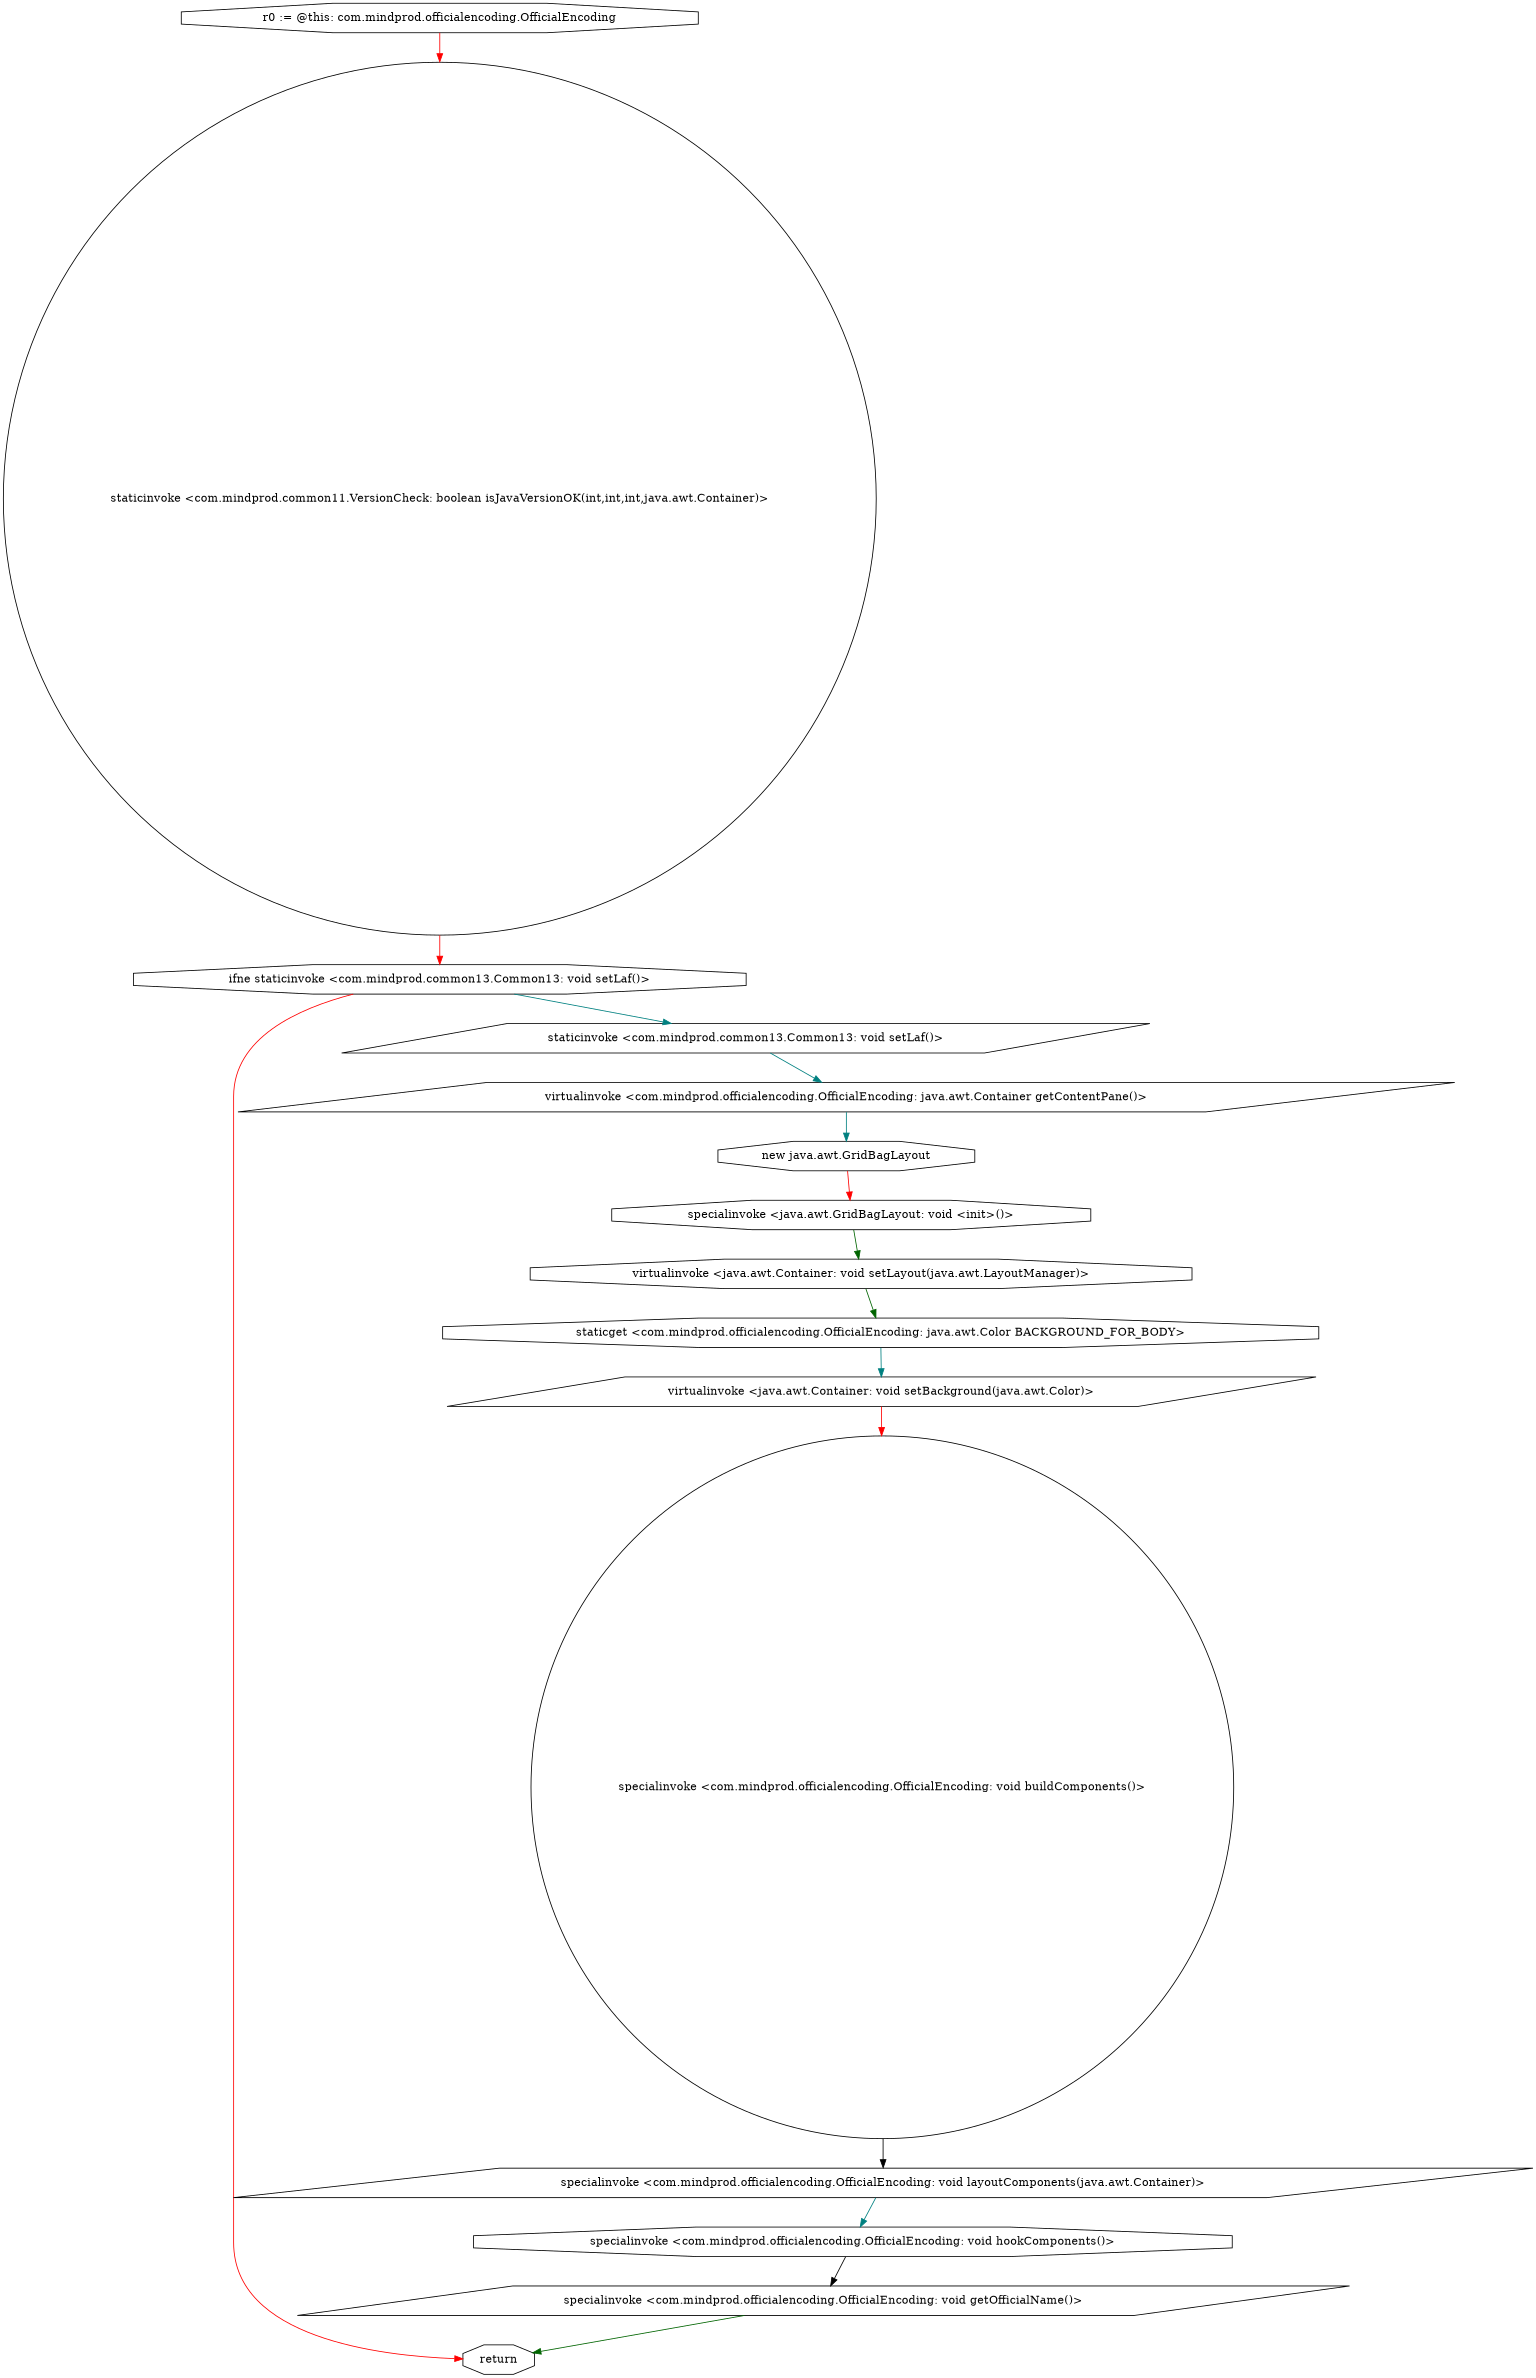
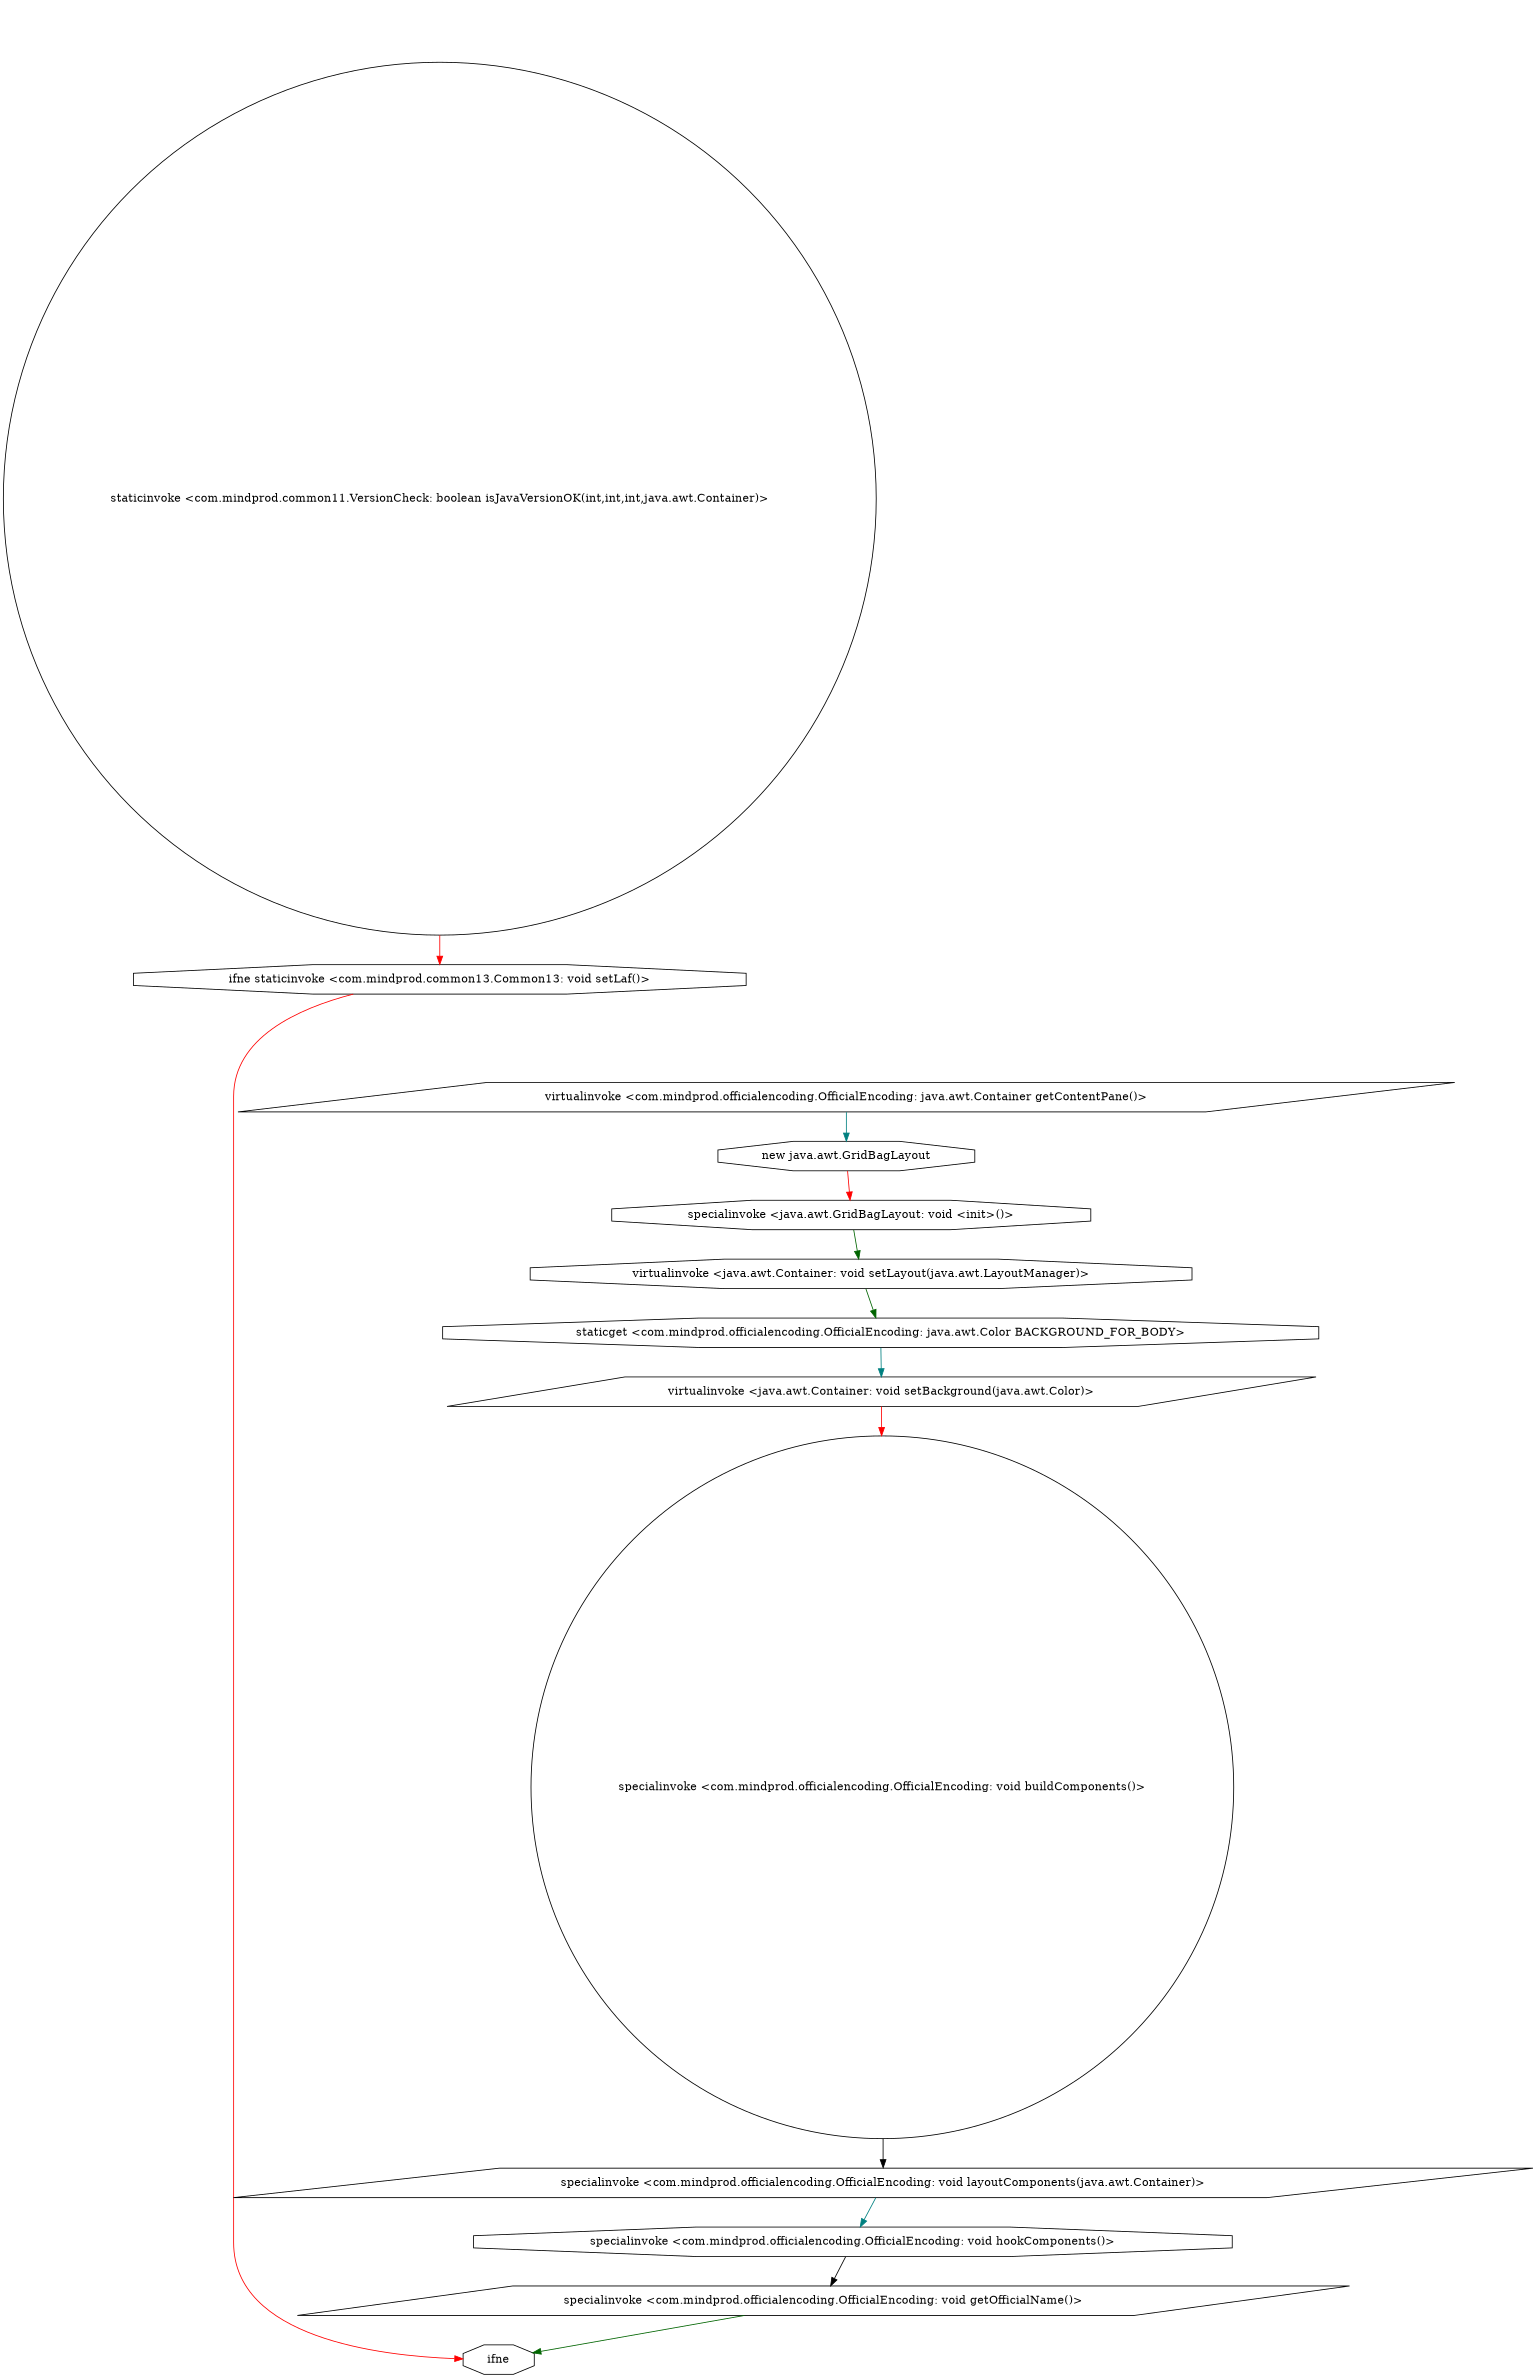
(440, 18) -> none
(746, 1038) -> none
(499, 2360) -> (499, 2360)
